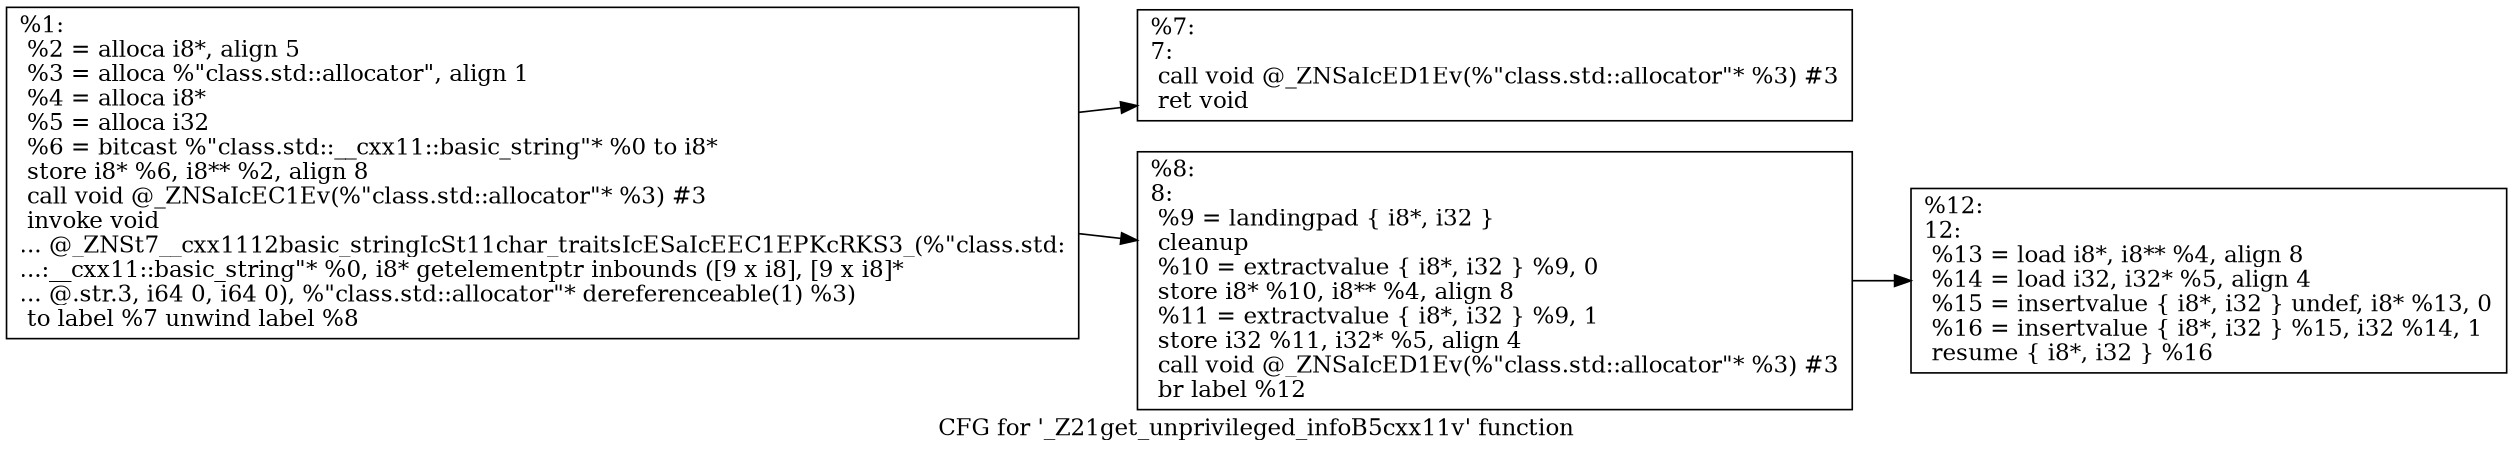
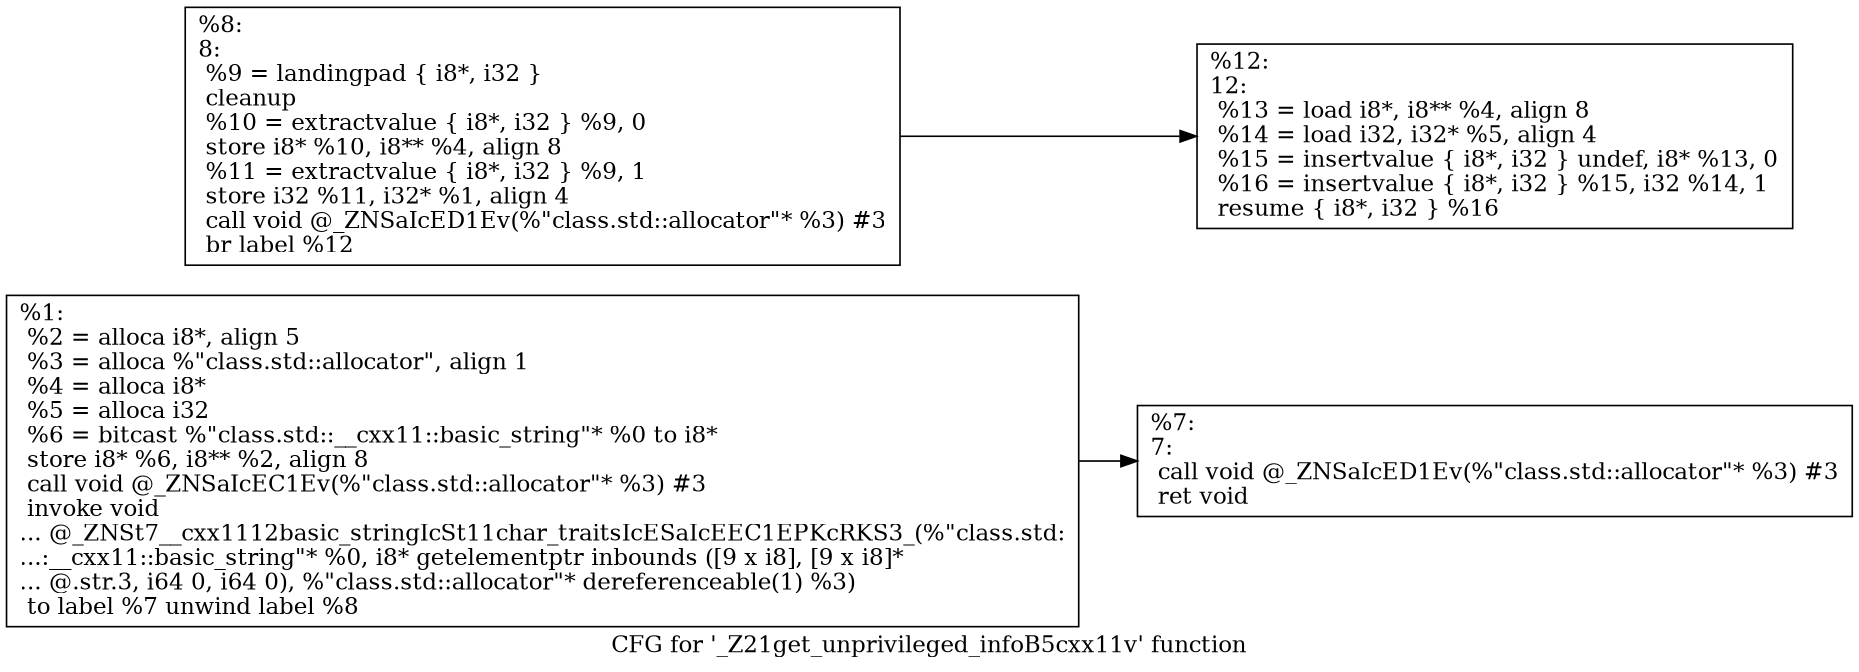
(1100, 236) -> none
(1337, 341) -> (384, 197)
